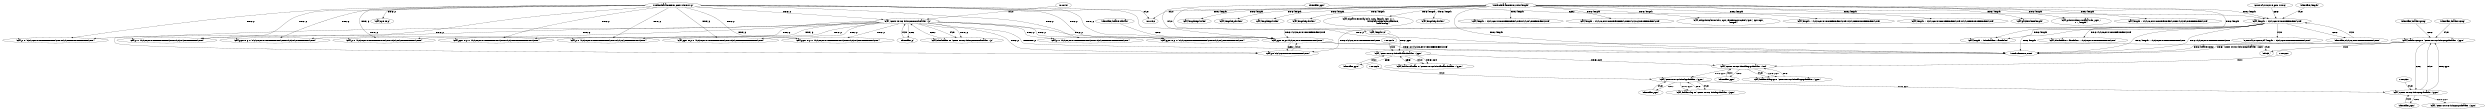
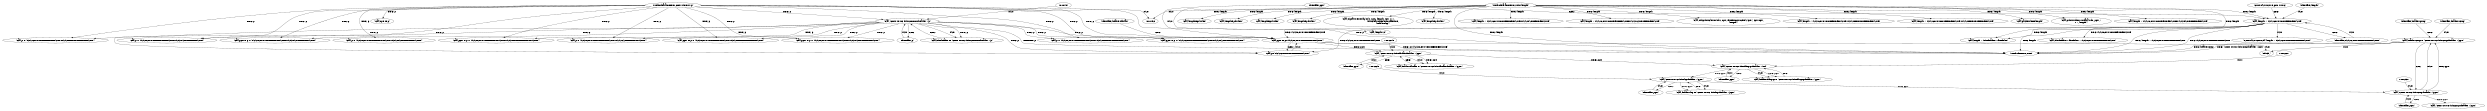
(534, 37) -> none
(1399, 38) -> (1347, 47)
